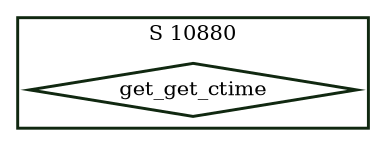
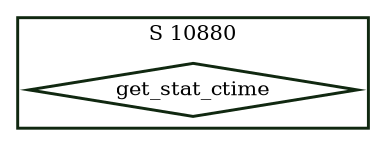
(193, 90) -> (193, 90)
